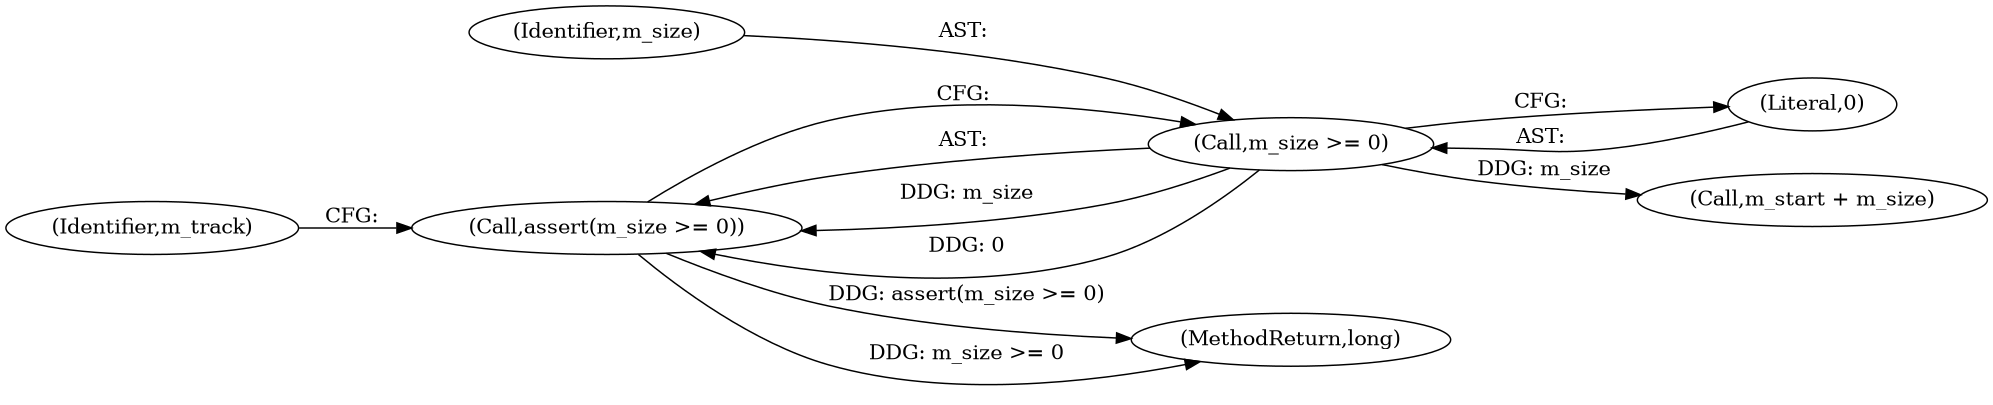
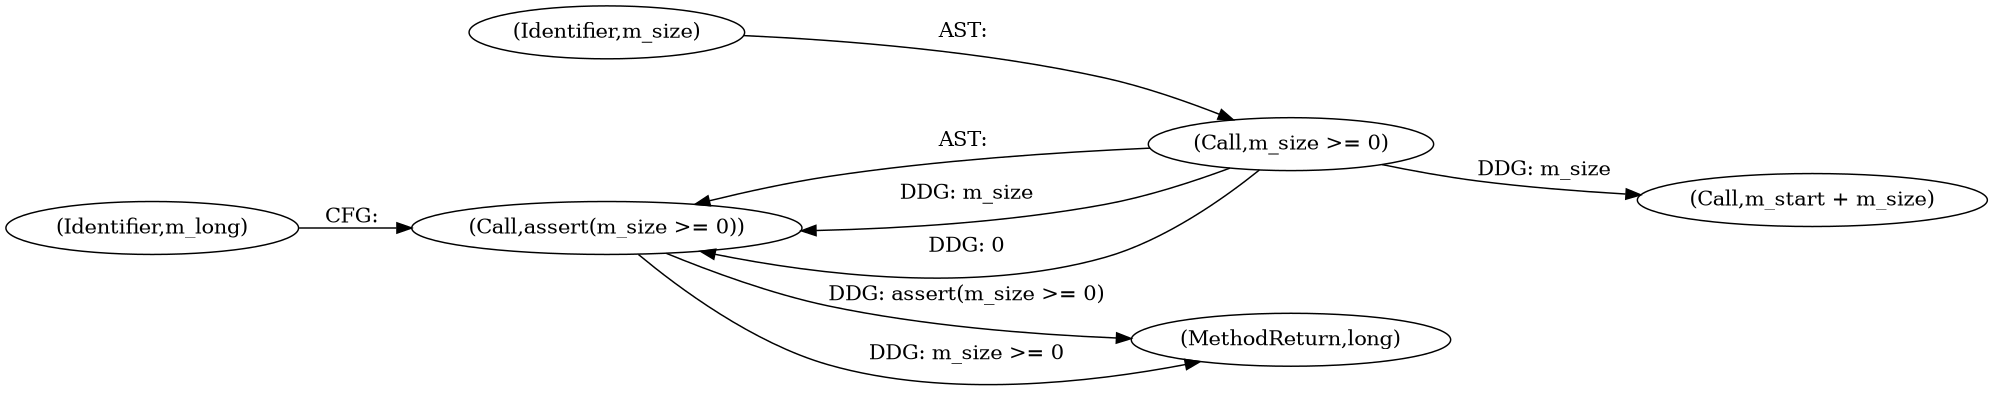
(1812, 104) -> none
(905, 109) -> none
(152, 228) -> (152, 228)
